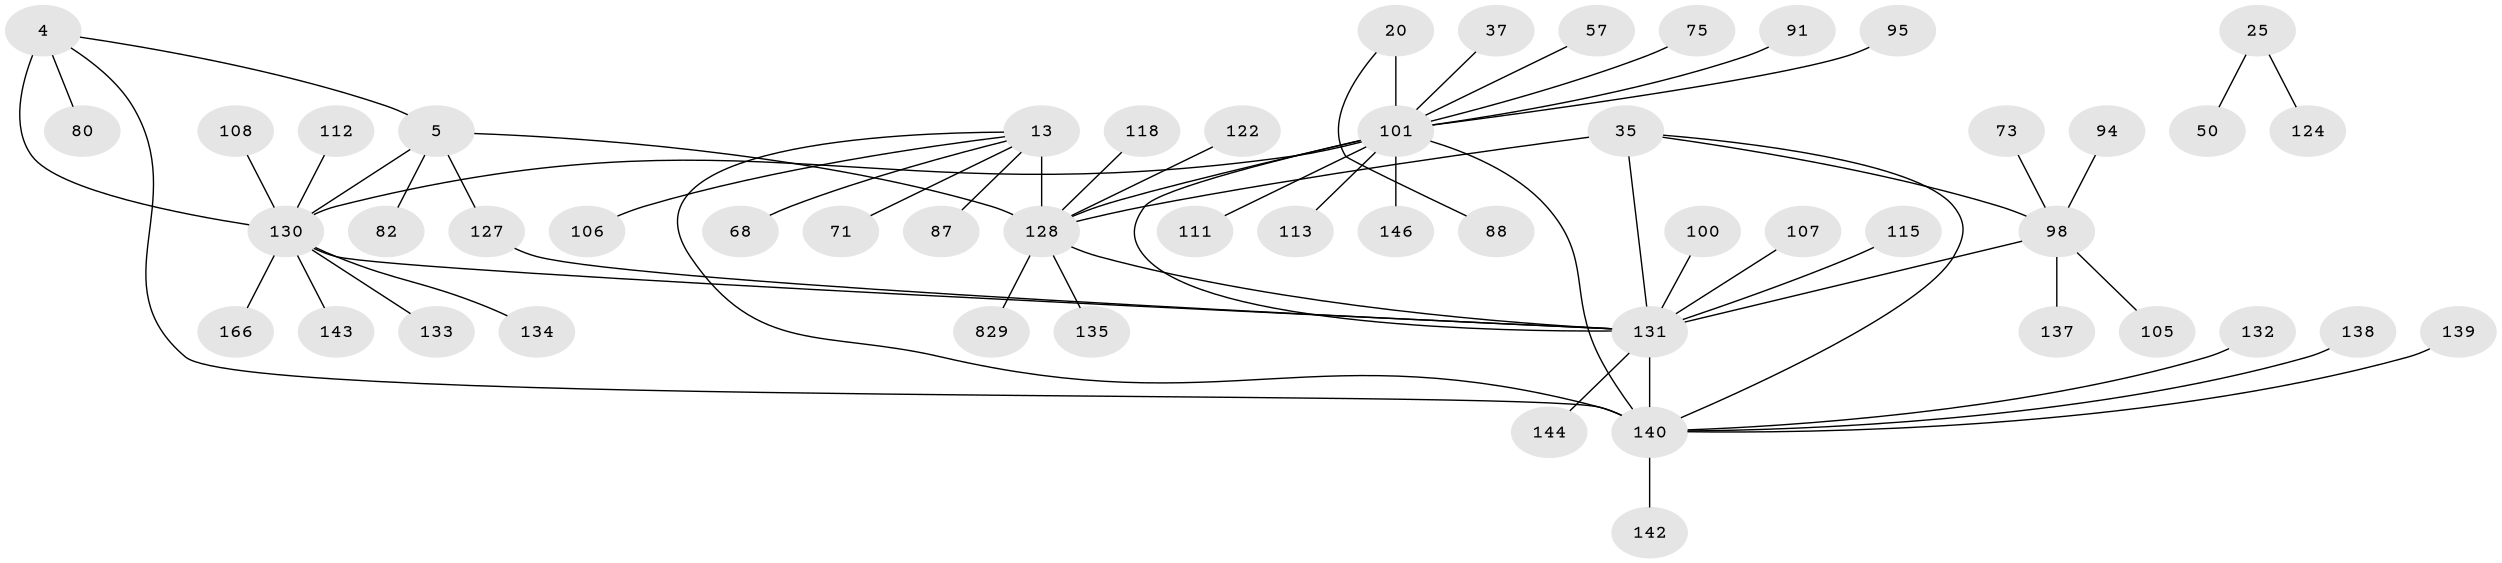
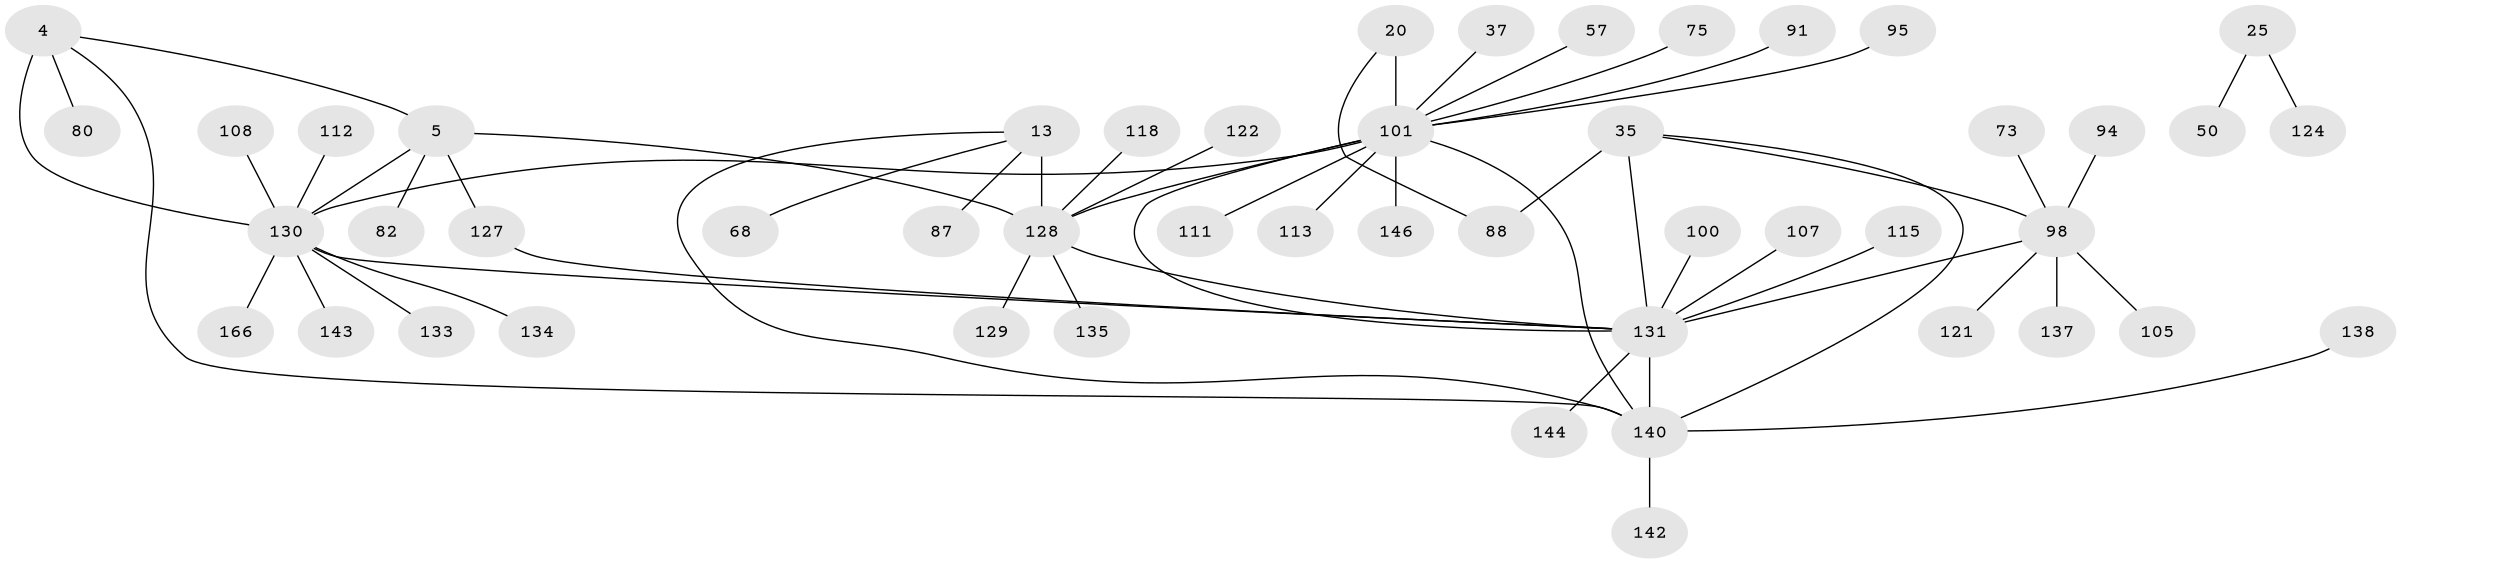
(1332, 174) -> (1561, 181)
(587, 231) -> none
(841, 231) -> none
(991, 332) -> (991, 332)
none -> (1956, 332)
(2258, 332) -> none
(2458, 332) -> none
